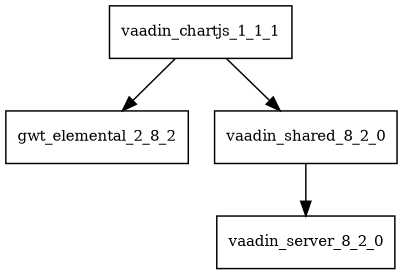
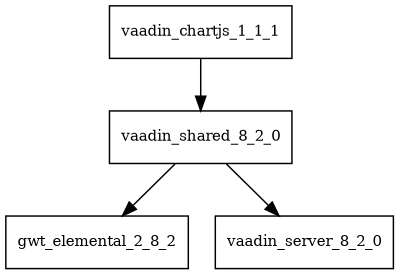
(154, 80) -> (154, 185)
